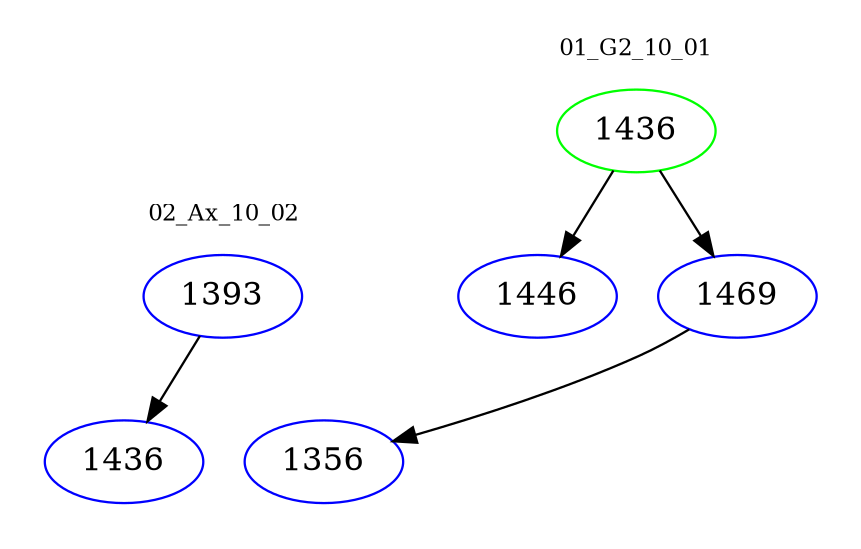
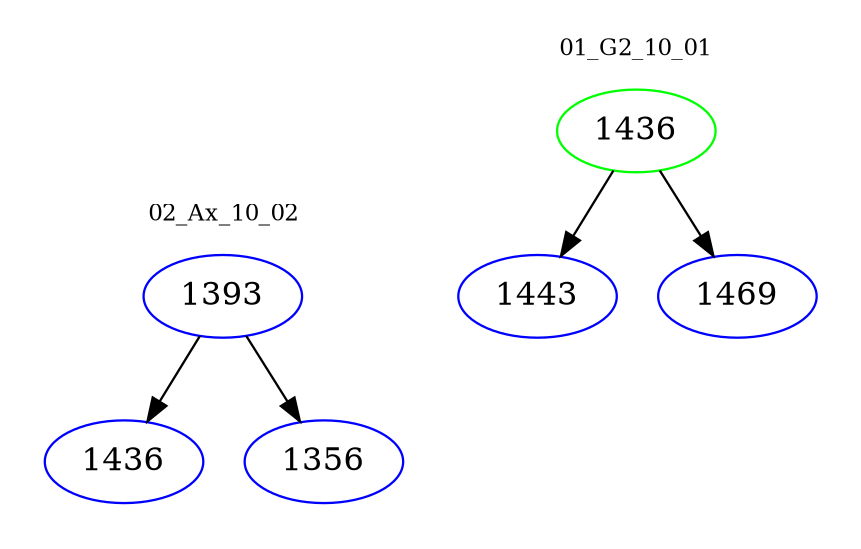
(538, 296) -> (538, 296)
(555, 390) -> (267, 369)
